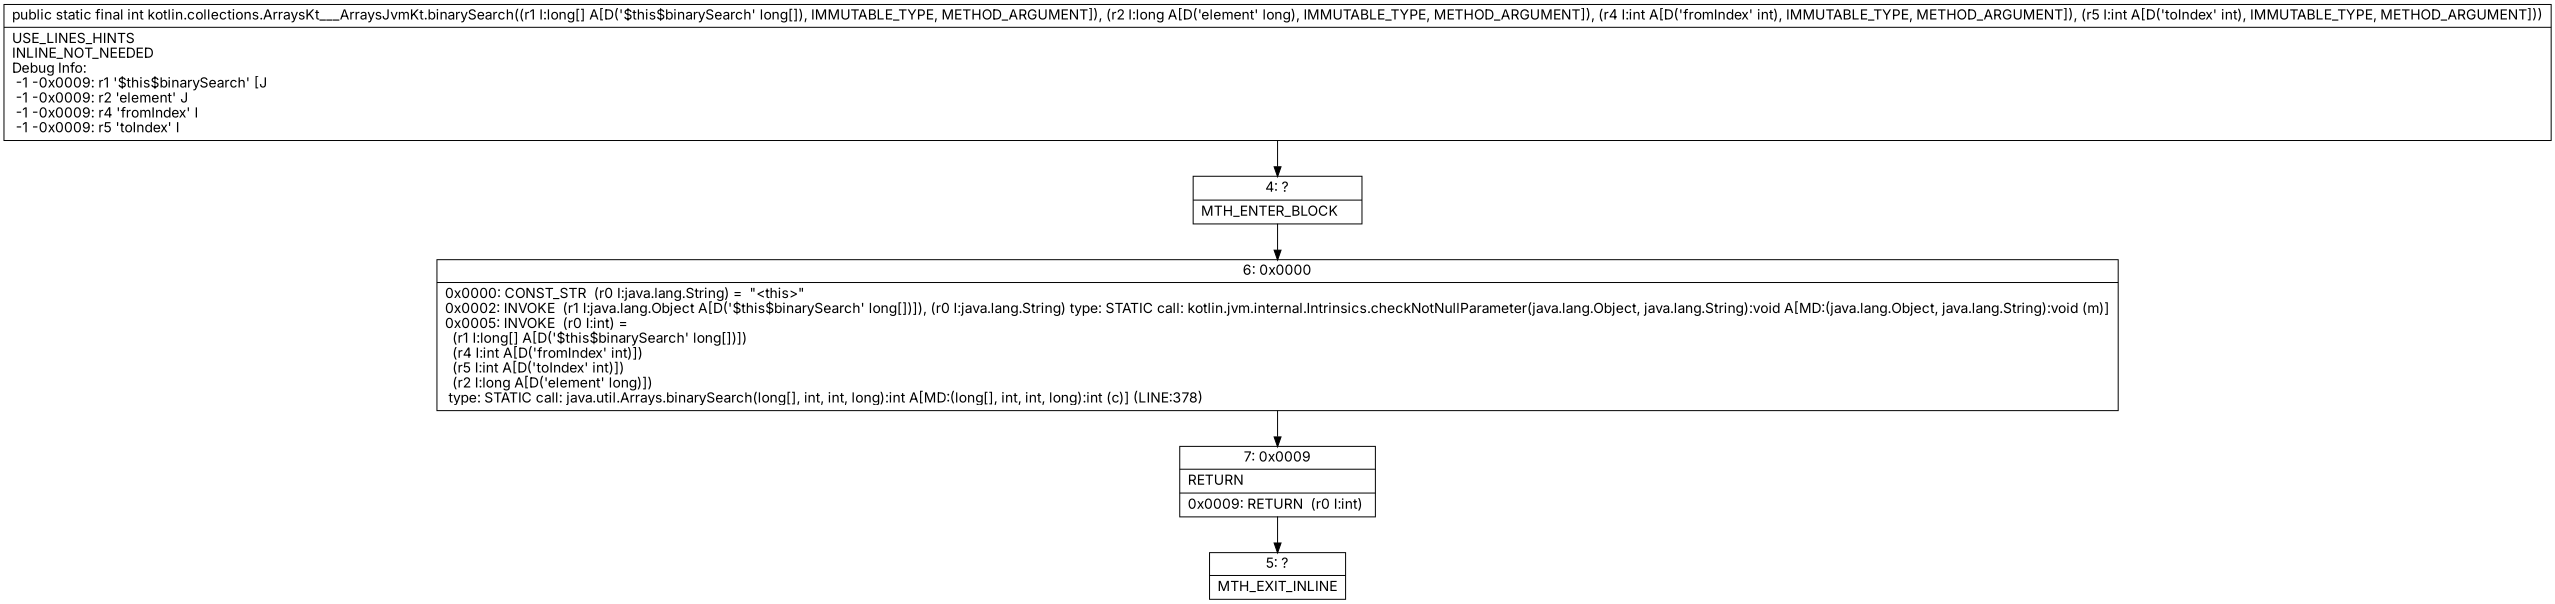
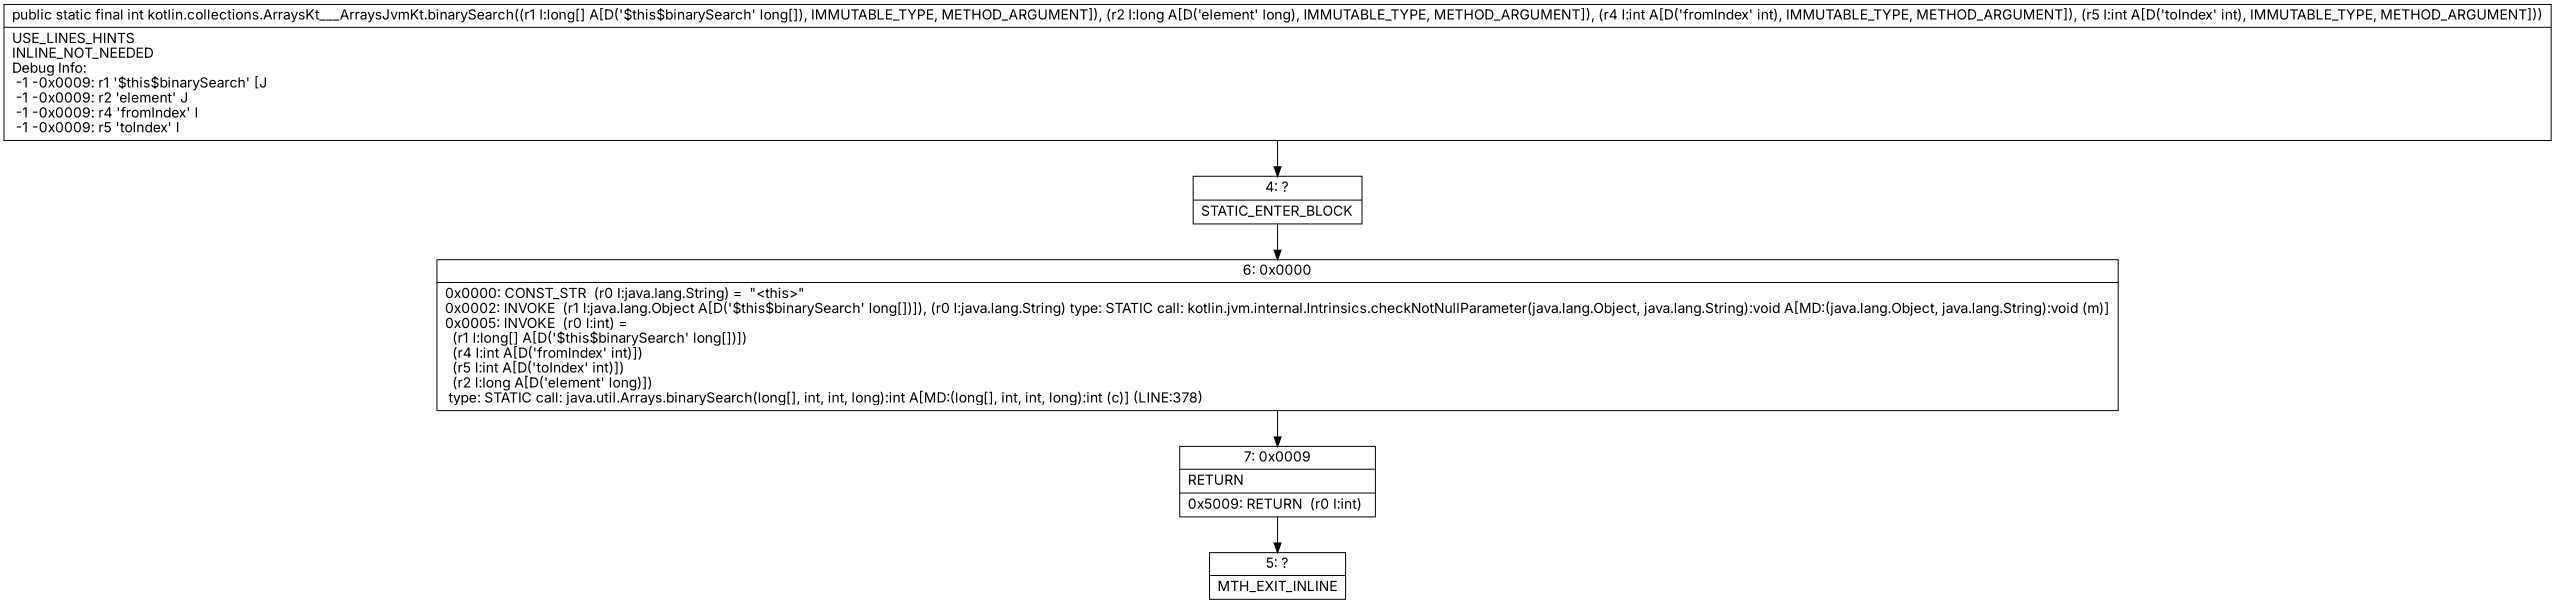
(1270, 212) -> (1278, 212)
(1278, 504) -> (1277, 504)
